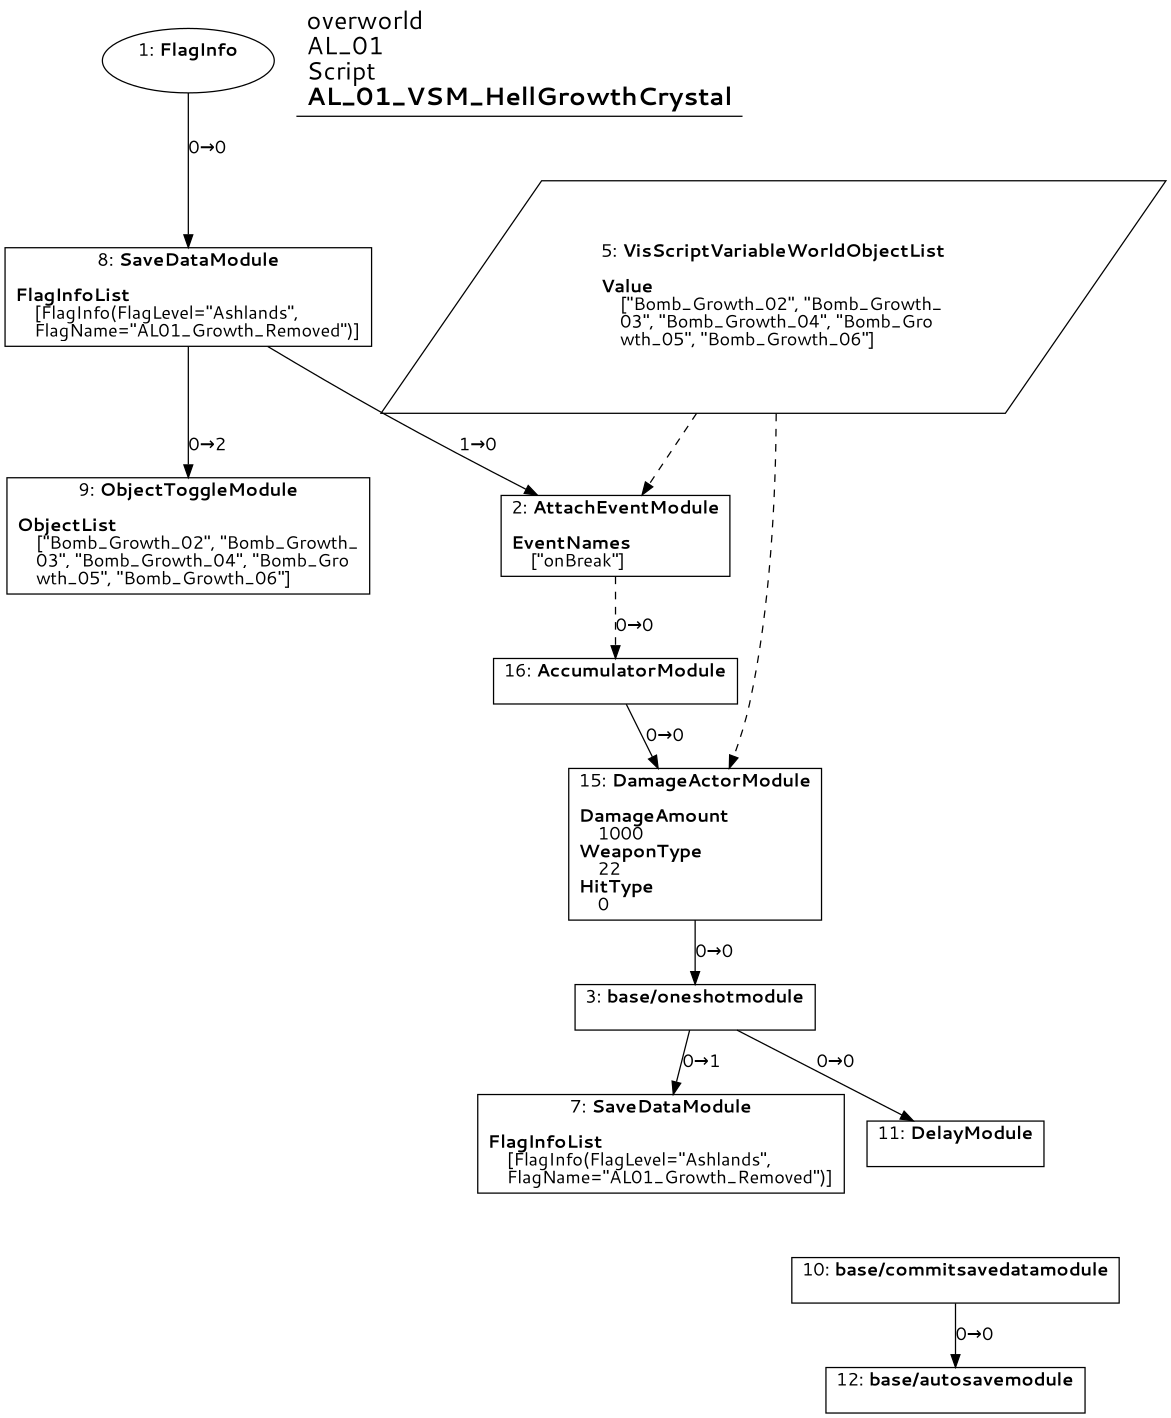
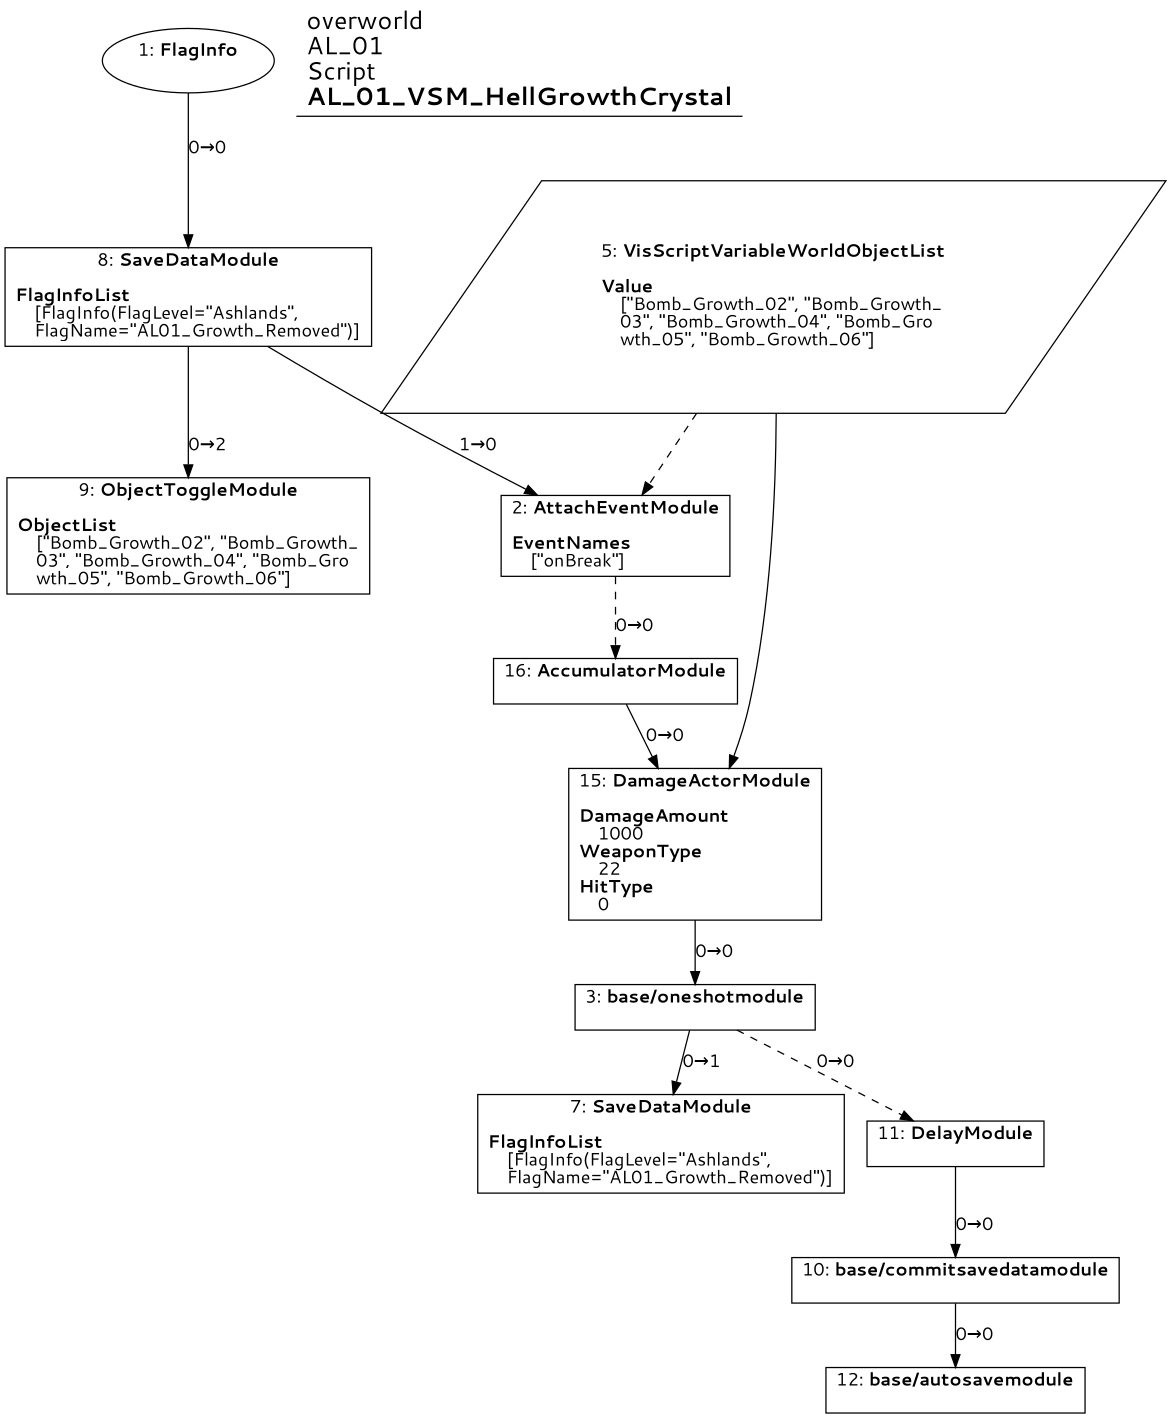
(768, 587) -> (768, 587)
(820, 1073) -> (820, 1073)
none -> (956, 1205)
